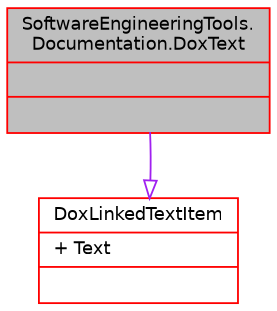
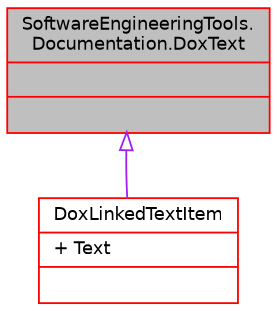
(151, 156) -> (126, 174)
